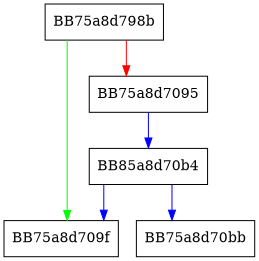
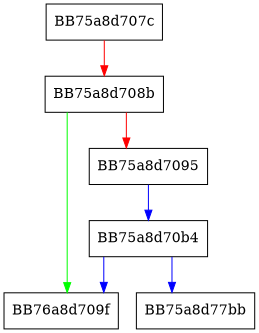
none -> (104, 22)
(104, 22) -> (104, 94)
(148, 166) -> (148, 239)
(61, 239) -> (61, 311)
(196, 239) -> (196, 311)
